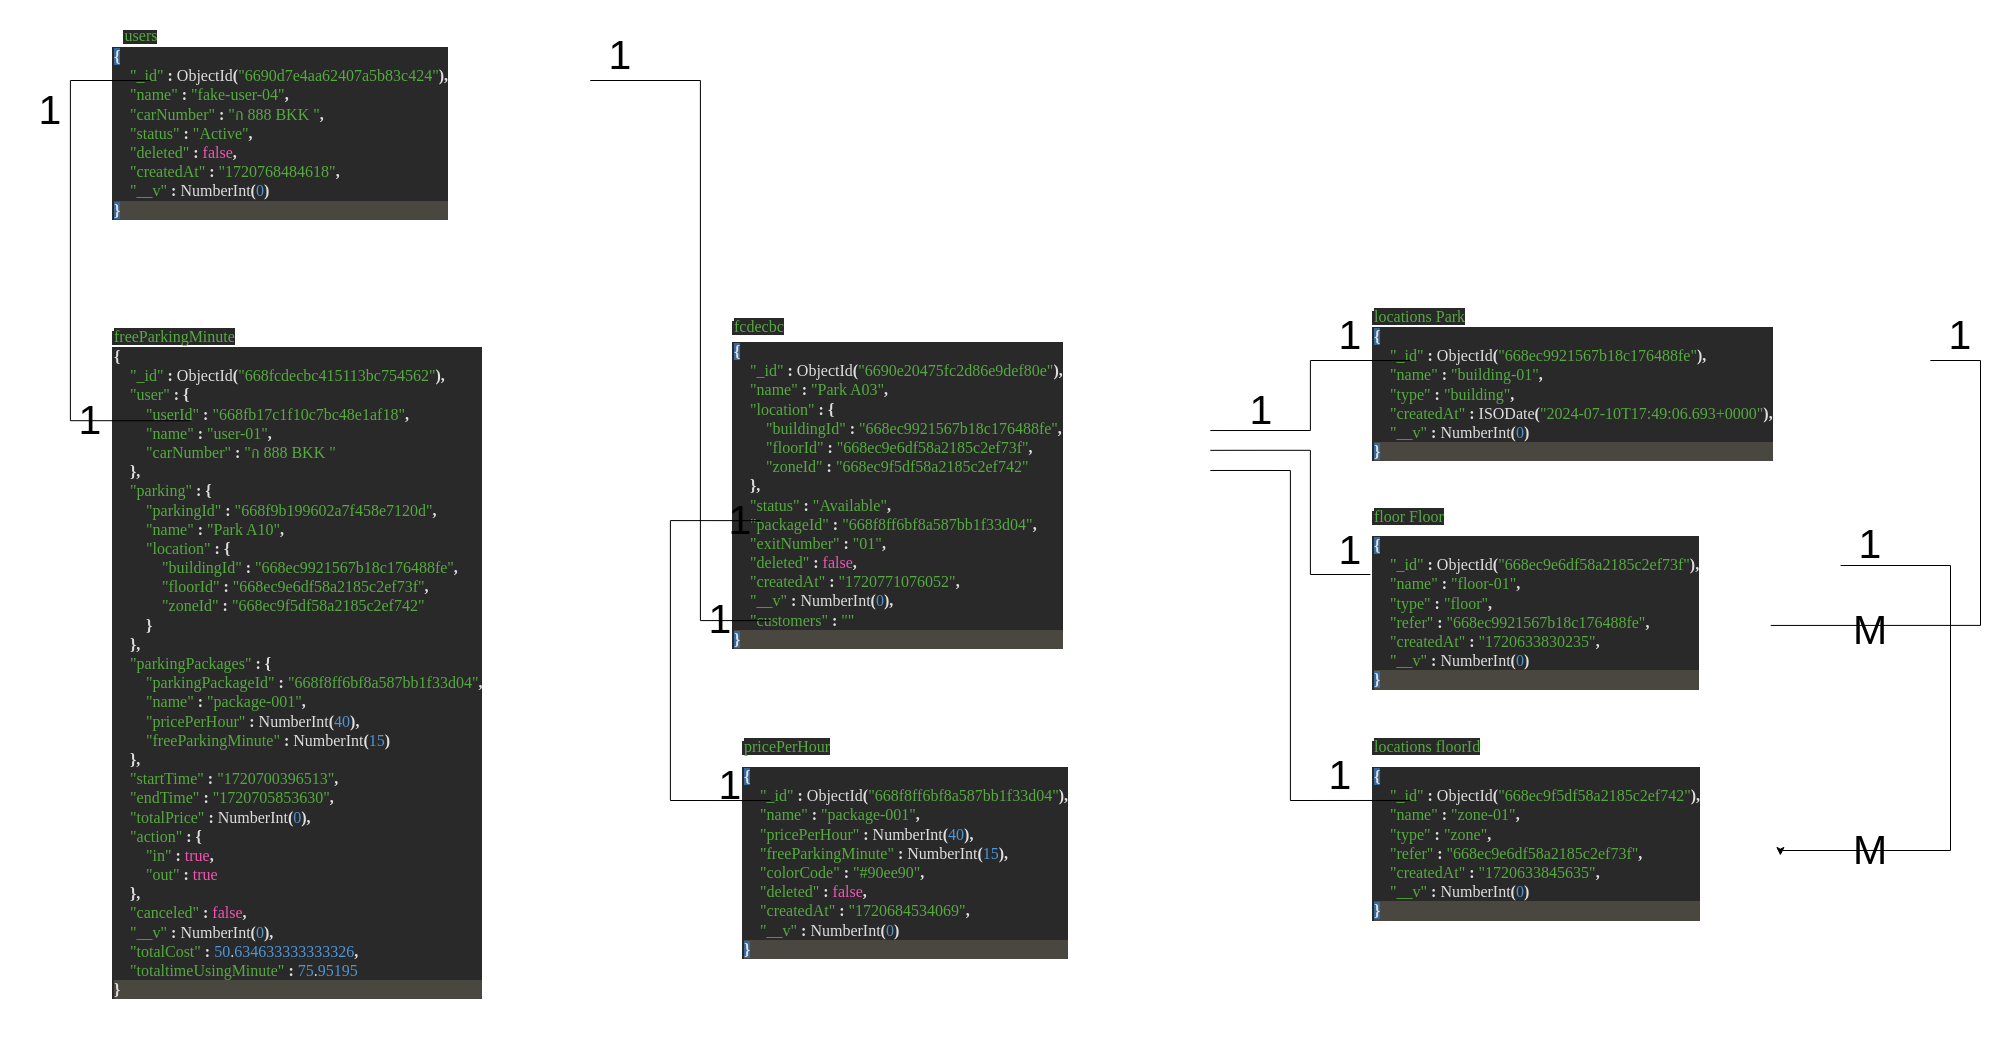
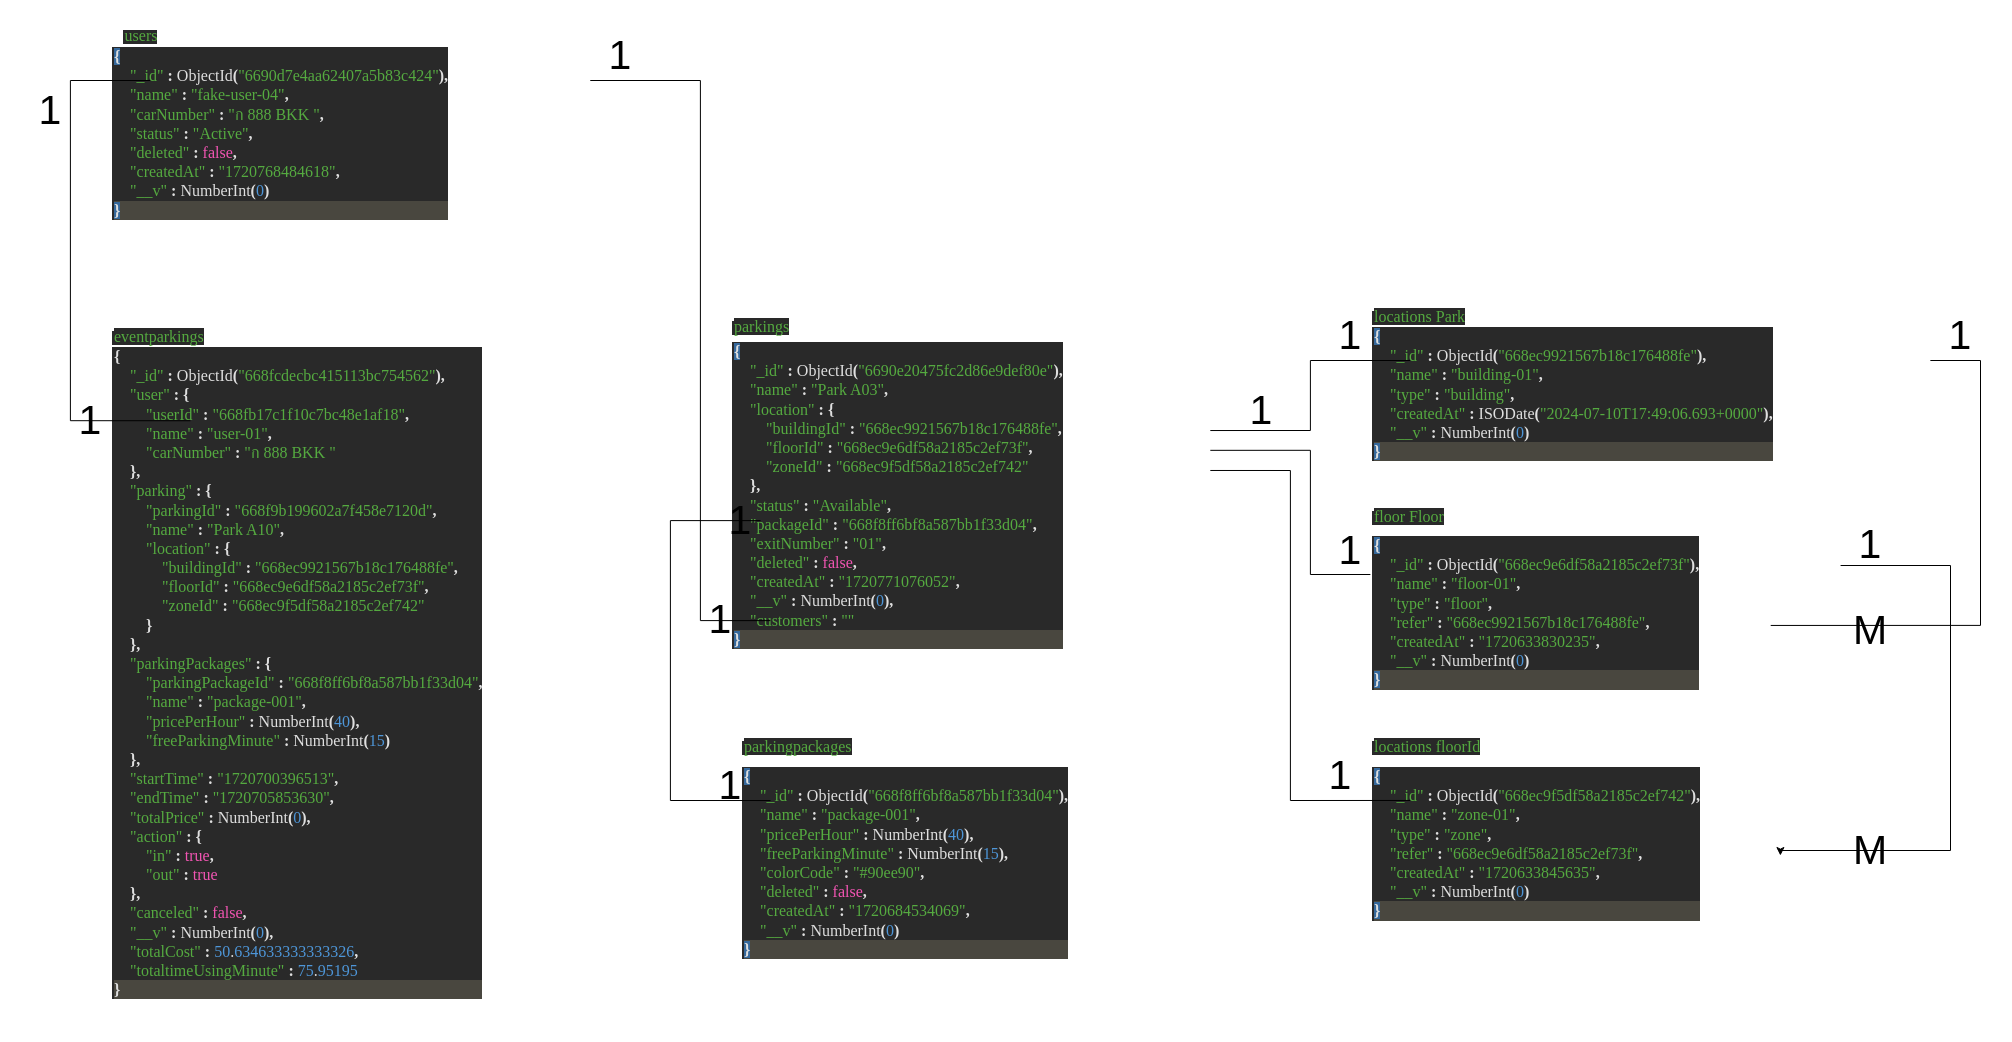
(756, 325) -> (758, 325)
(167, 335) -> (155, 335)
(781, 745) -> (791, 745)
